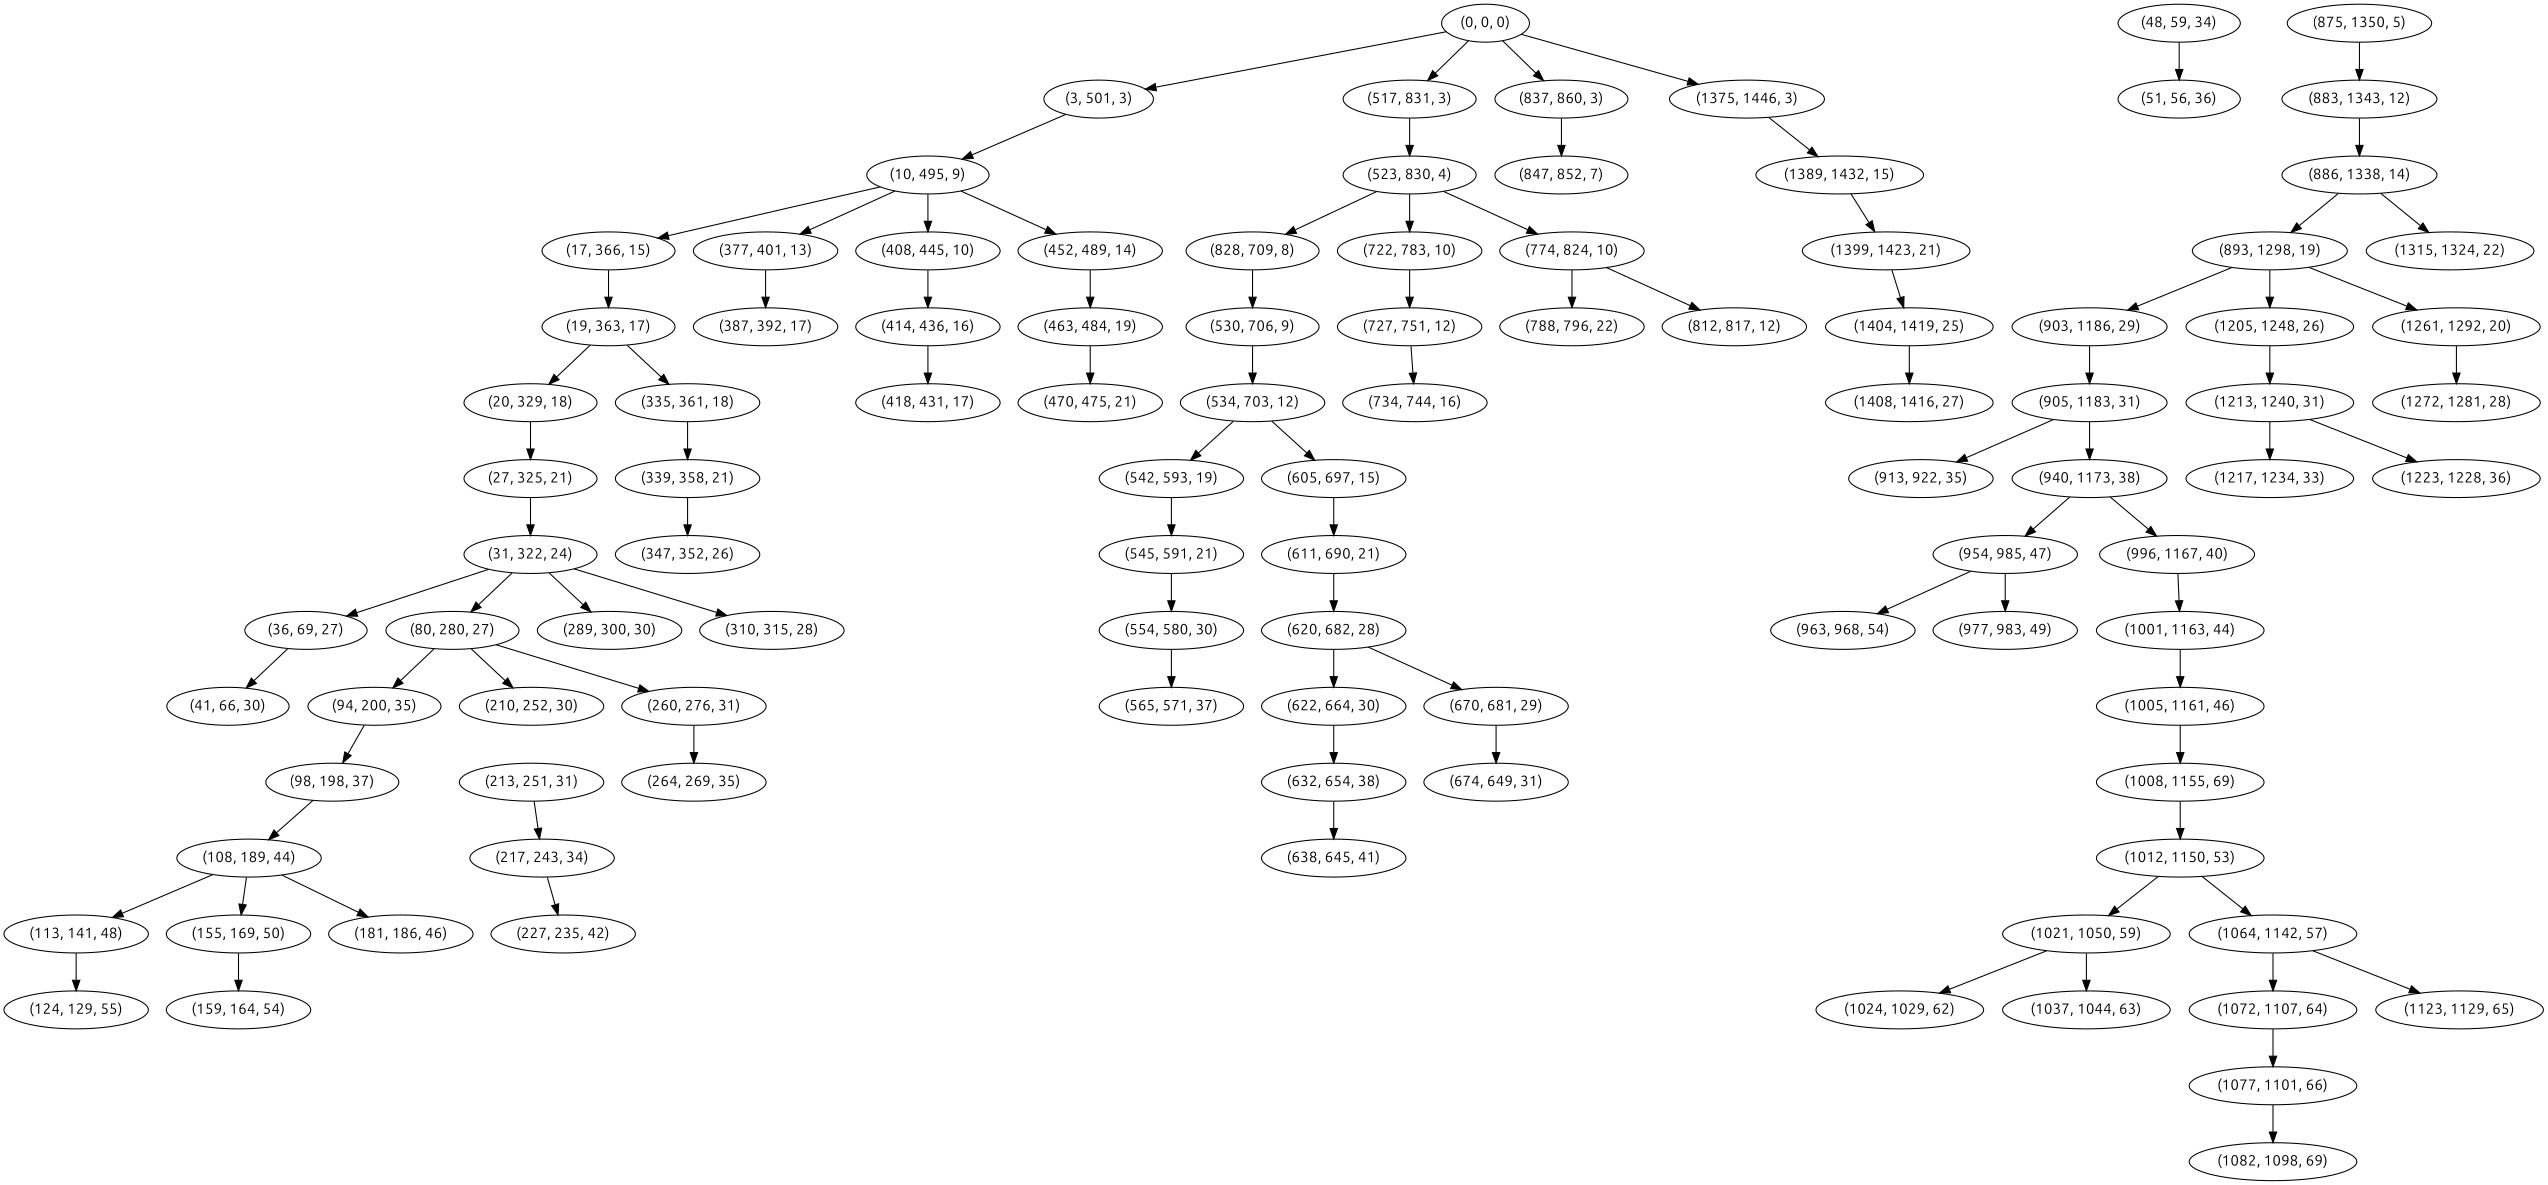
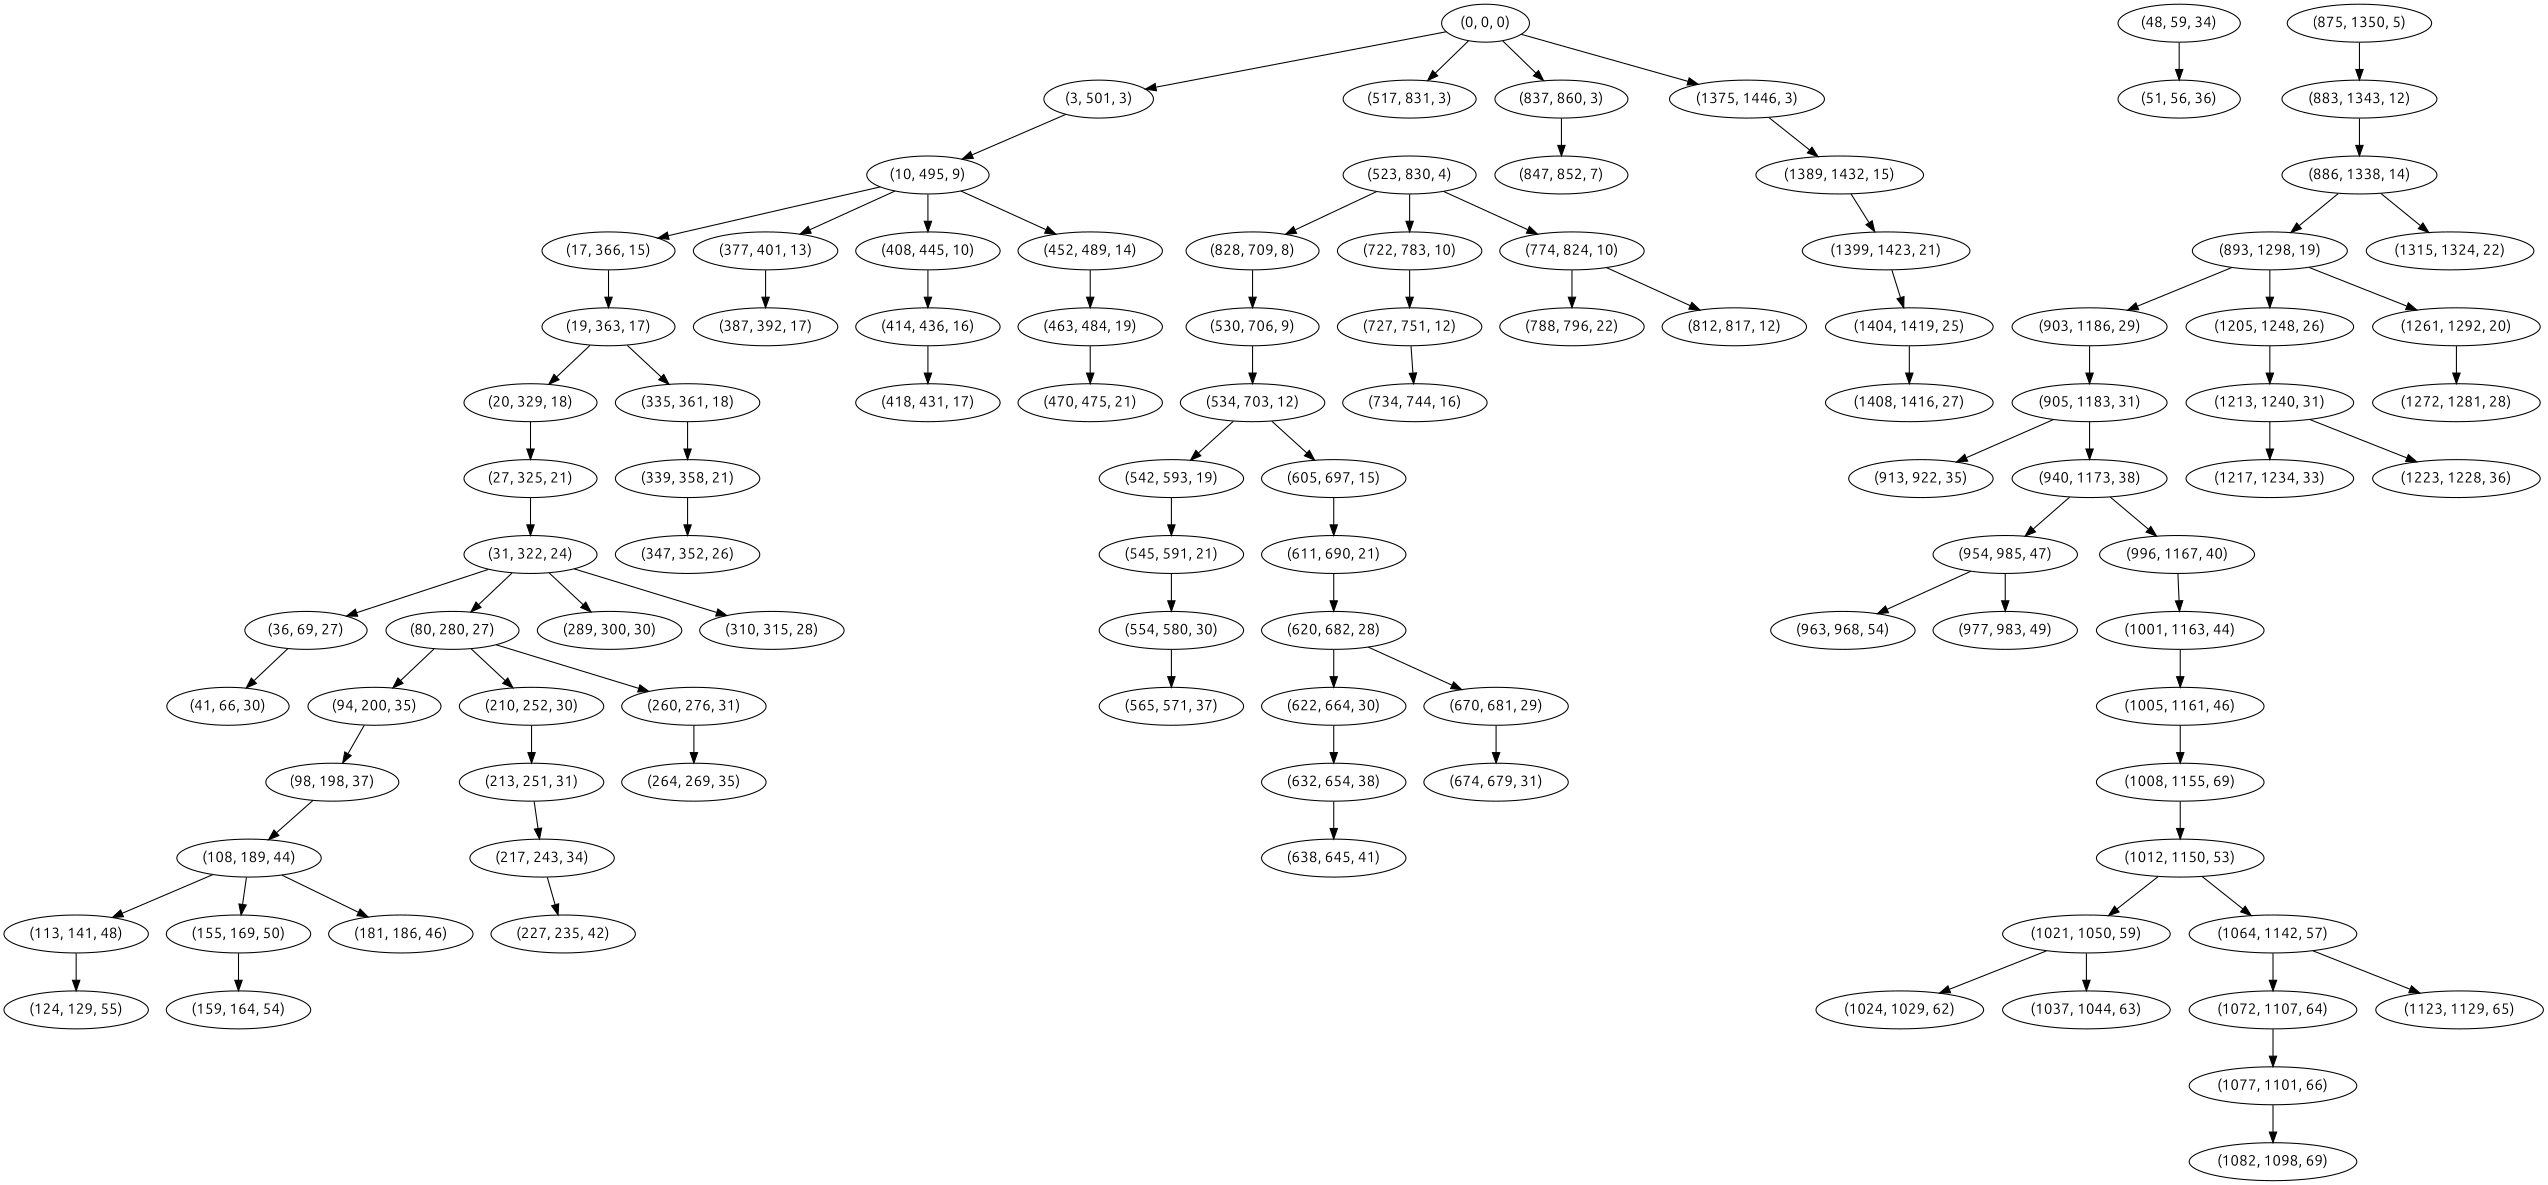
(1410, 132) -> none
none -> (532, 739)
(1496, 782) -> (1496, 782)
